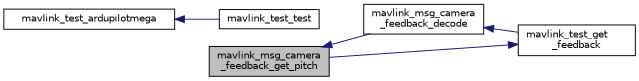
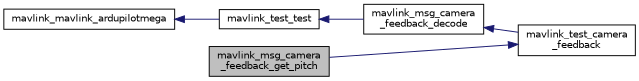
(89, 19) -> (89, 19)
(351, 39) -> (346, 19)
(577, 40) -> (577, 40)
